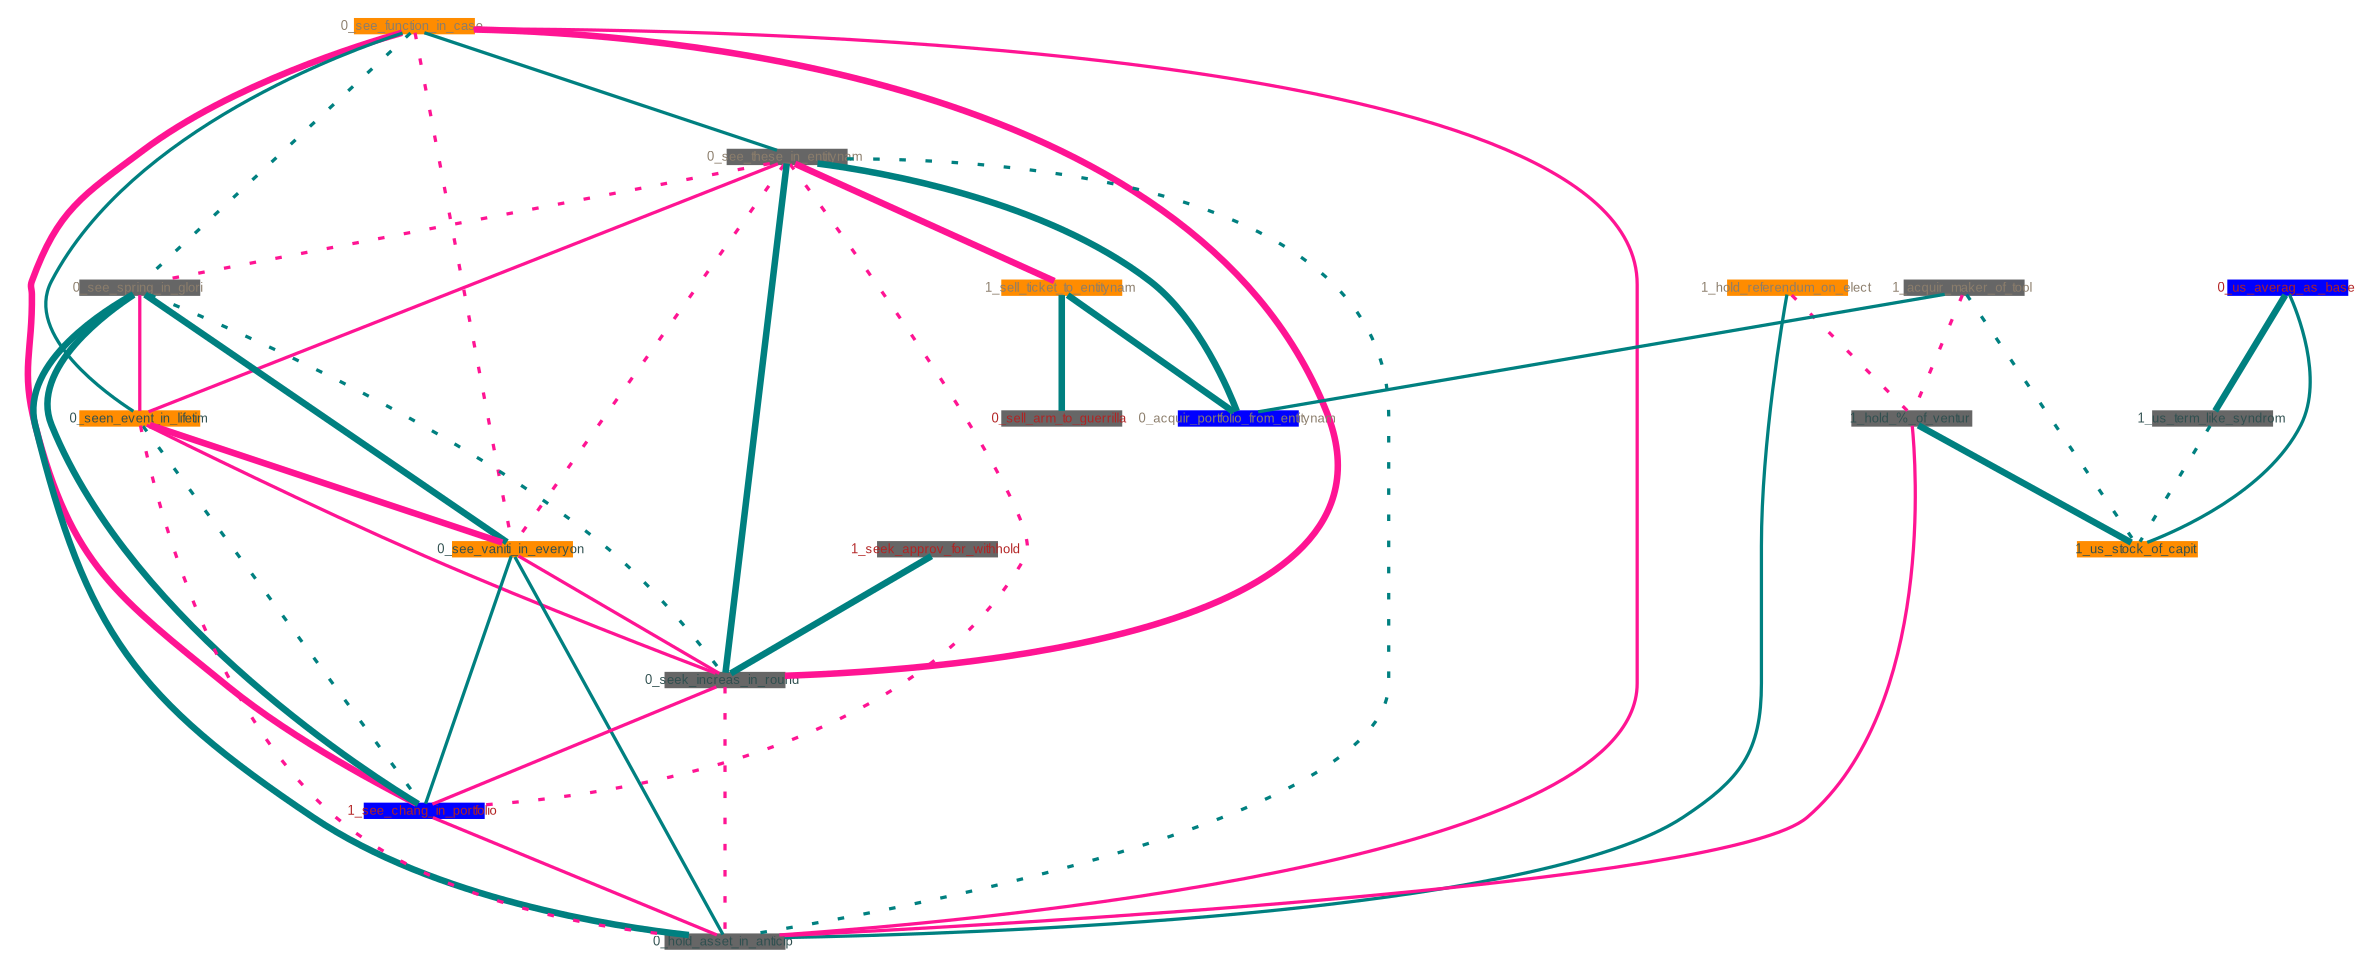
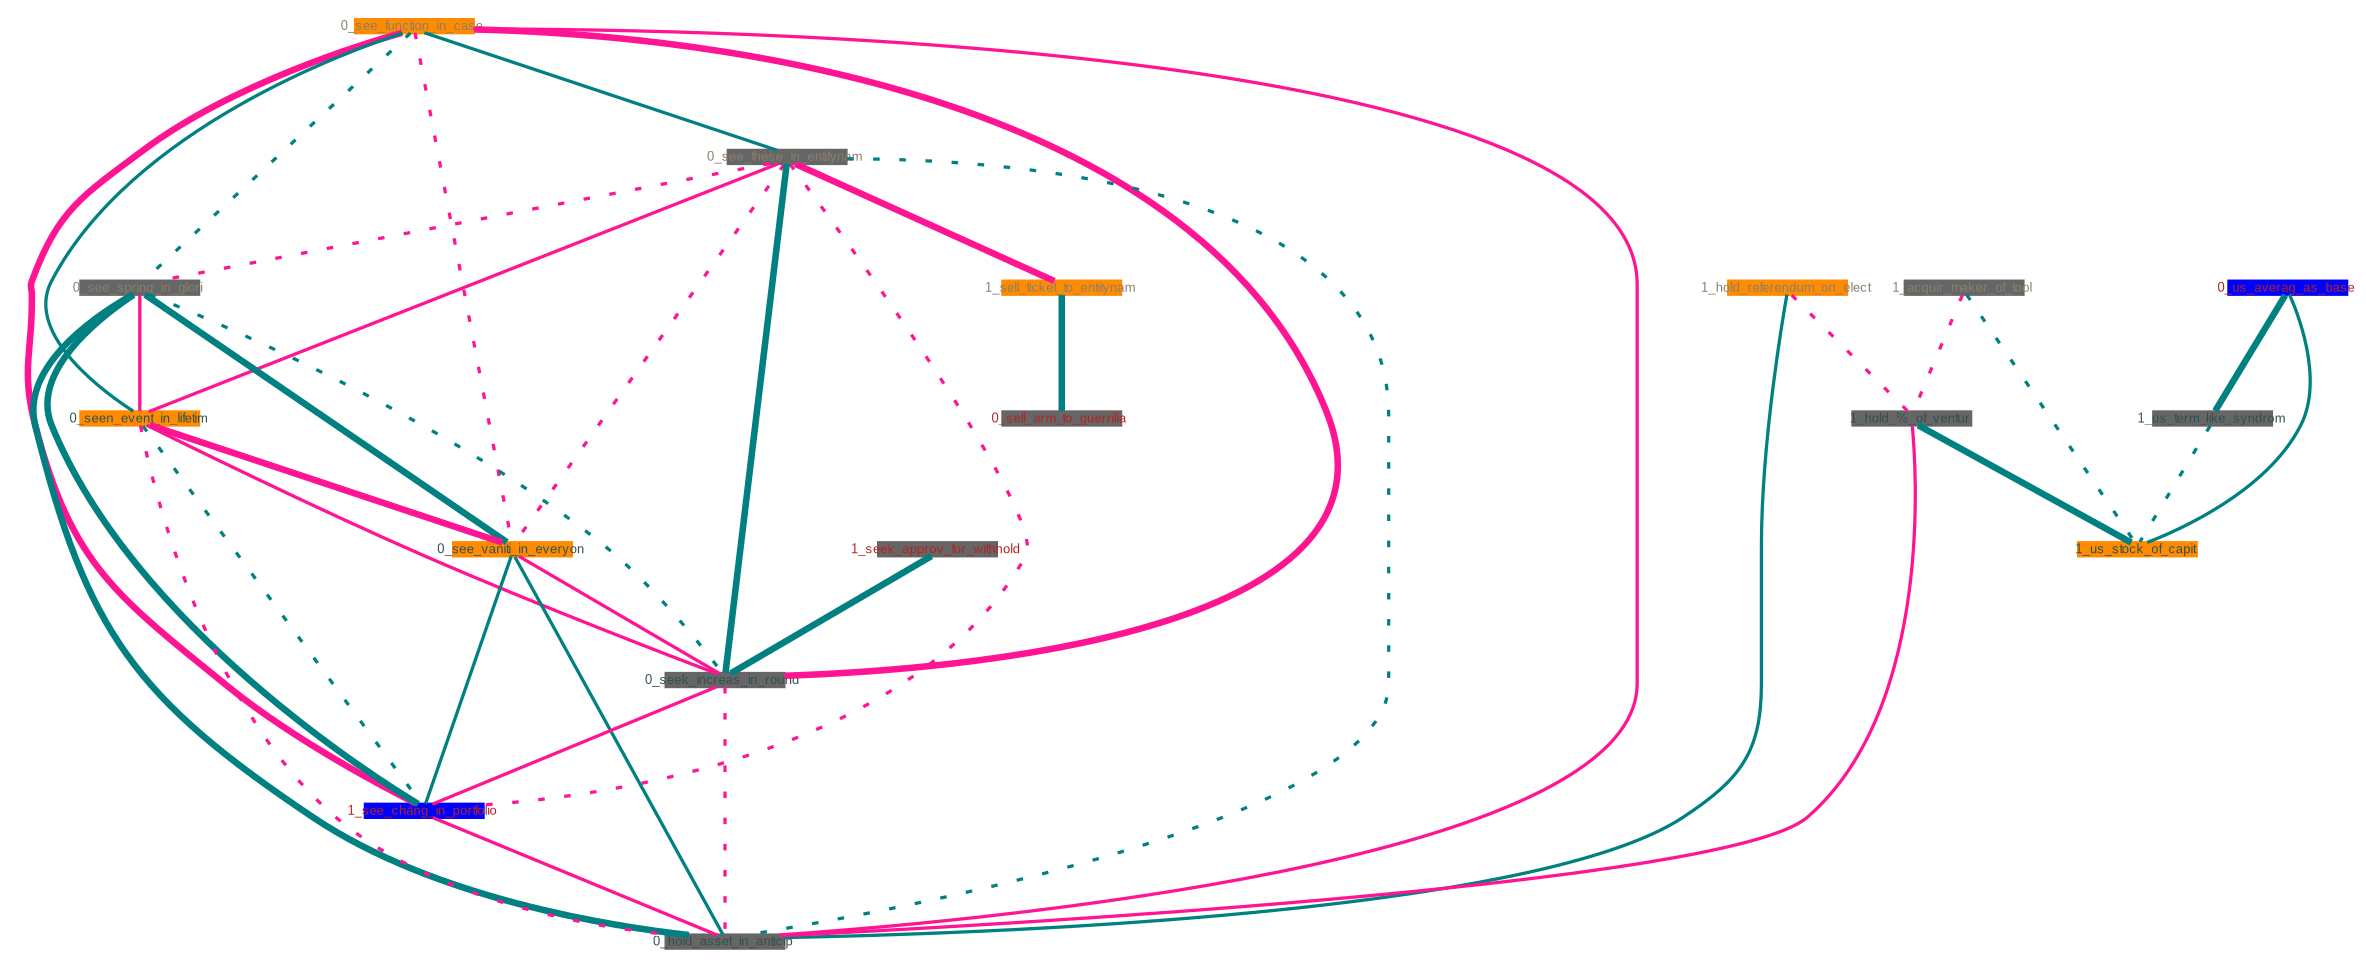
(1238, 418) -> none
